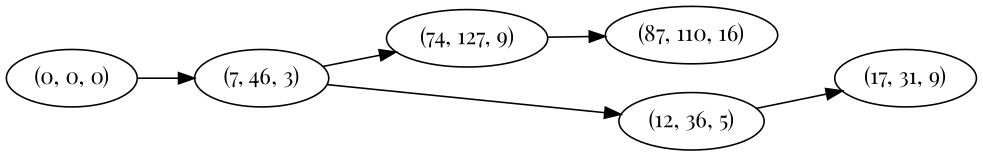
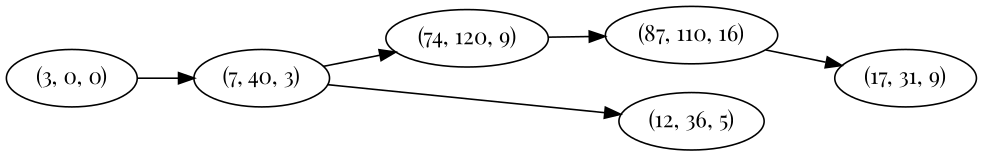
(467, 38) -> (467, 38)
(72, 78) -> (72, 78)
(262, 78) -> (262, 78)
(791, 101) -> (796, 56)
